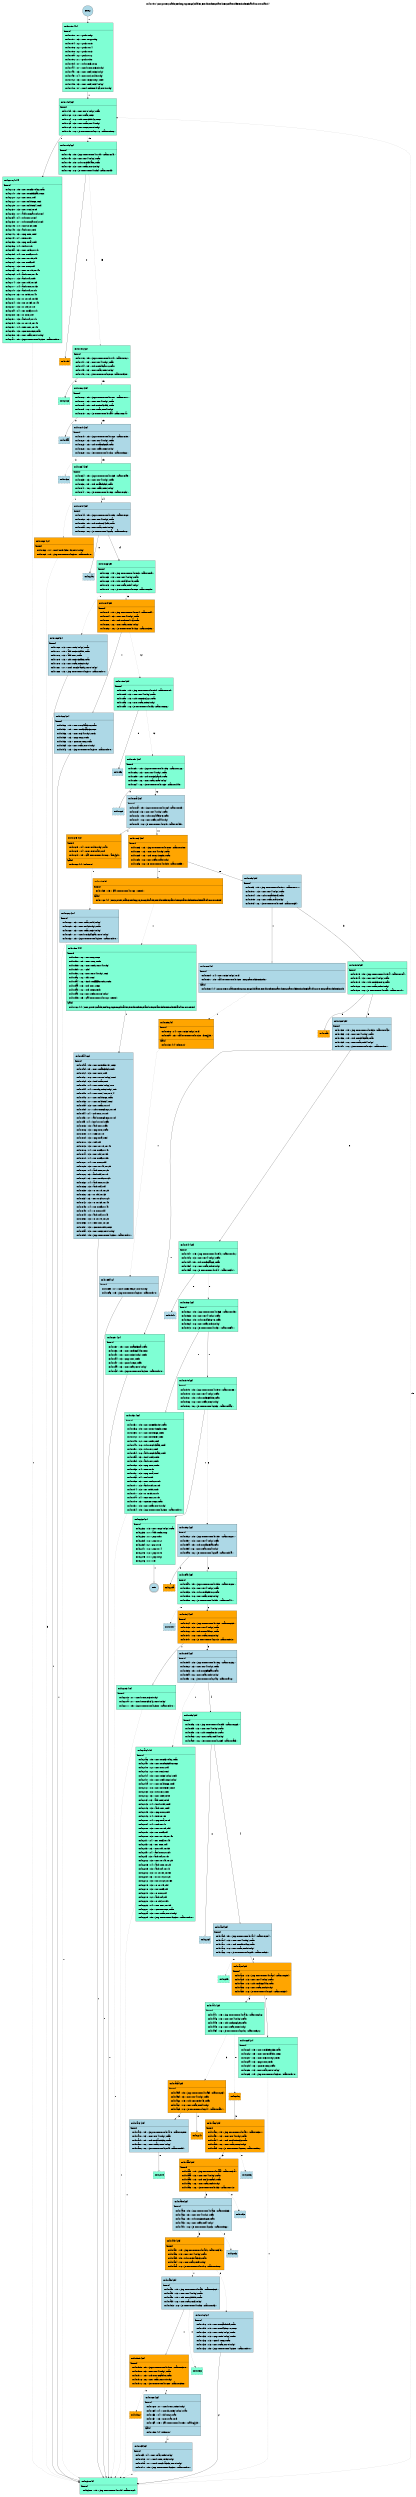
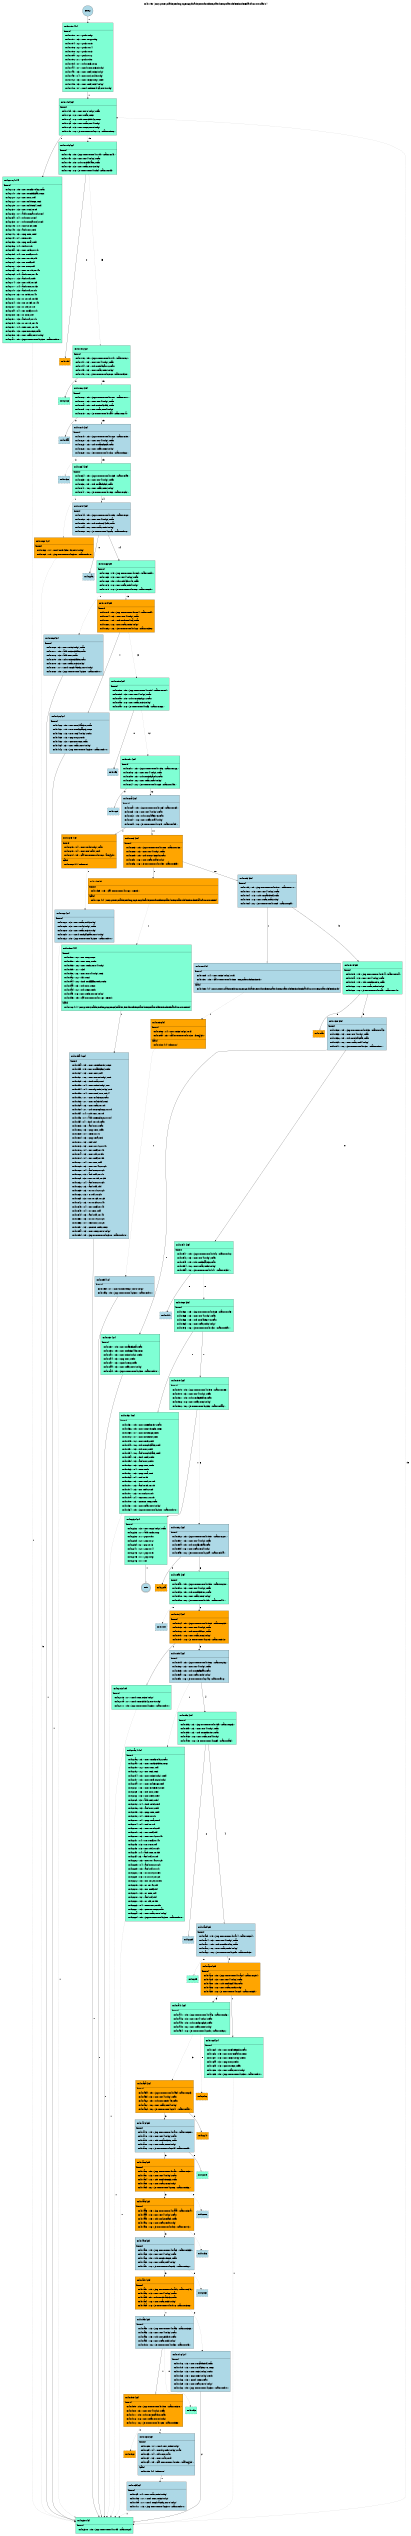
(235, 2109) -> (165, 2155)
